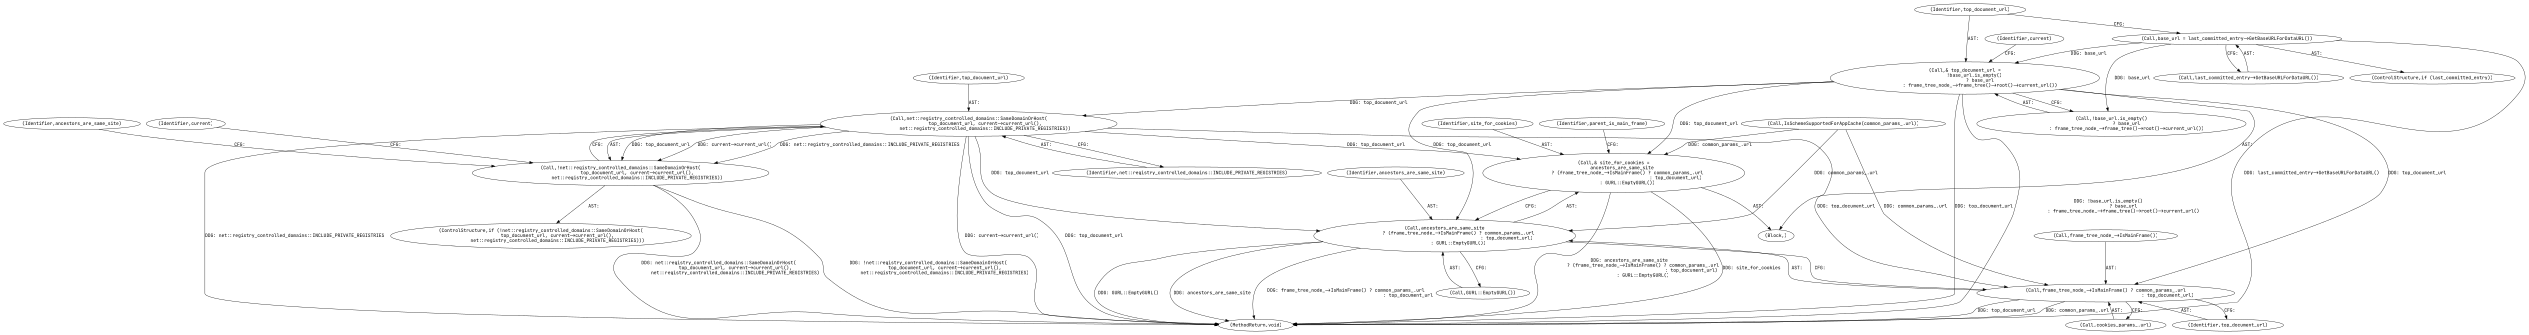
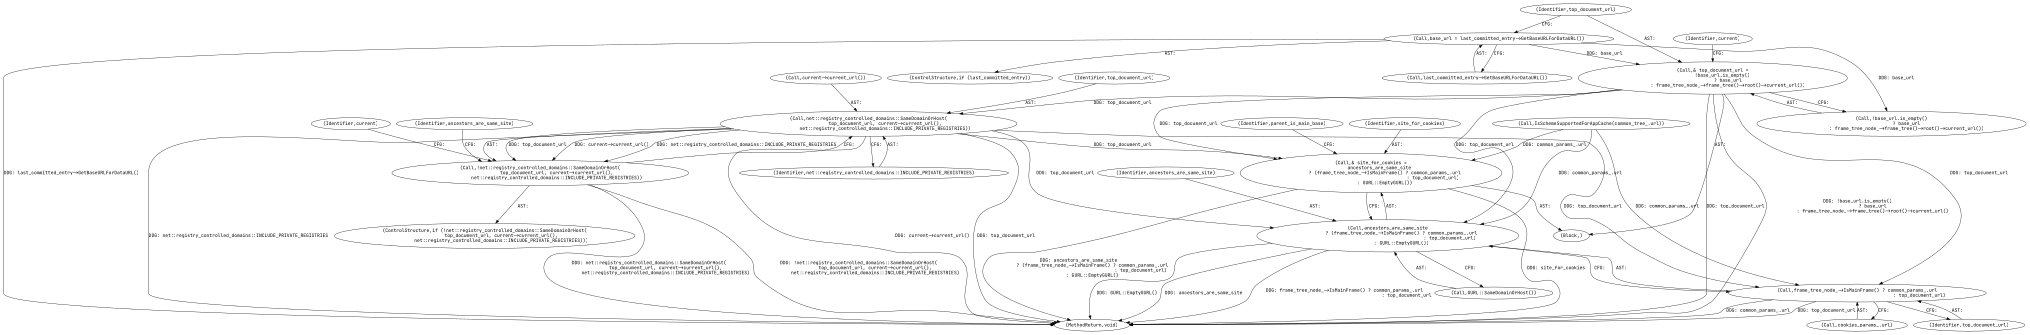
none -> (826, 78)
(1602, 124) -> (1282, 124)
(1843, 124) -> (1591, 124)
(2106, 236) -> none
(1483, 293) -> (1494, 293)
